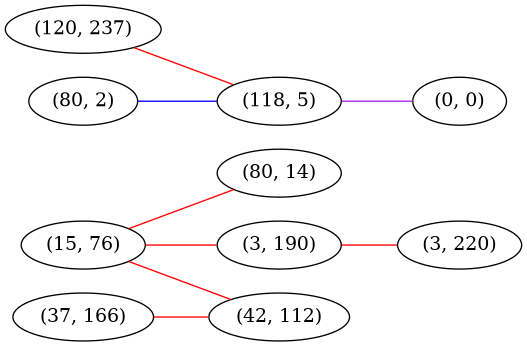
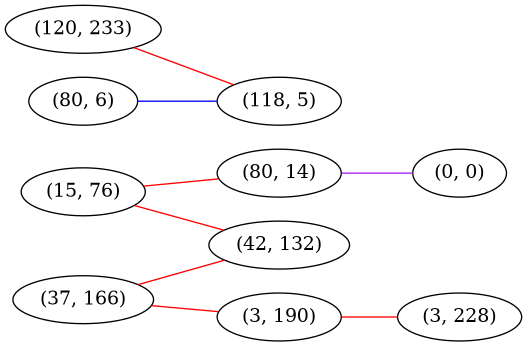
(83, 29) -> (83, 29)
(83, 101) -> (83, 101)
(377, 101) -> (377, 173)
(181, 245) -> (185, 309)
(460, 245) -> (460, 317)
(279, 317) -> (279, 245)
